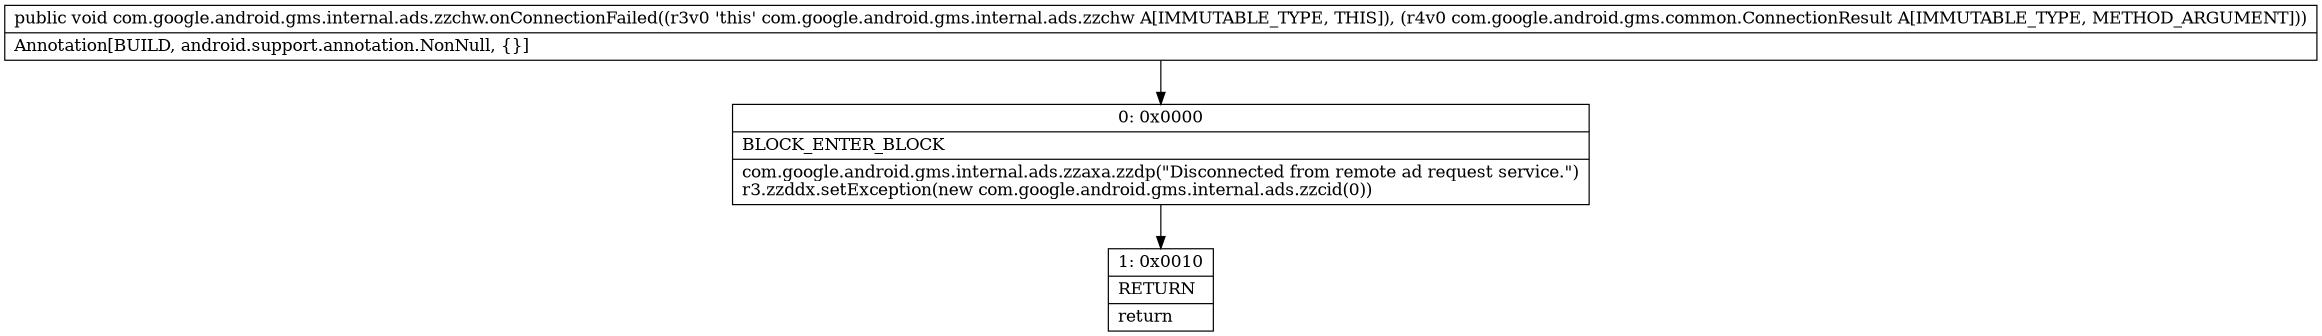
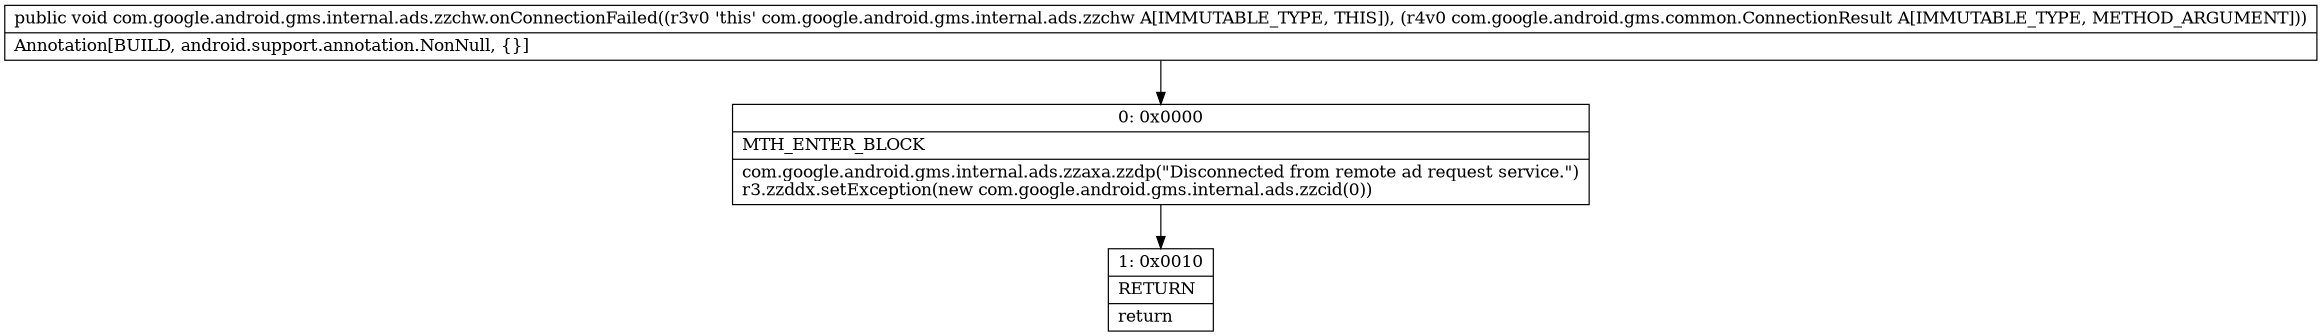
(843, 145) -> (834, 145)
